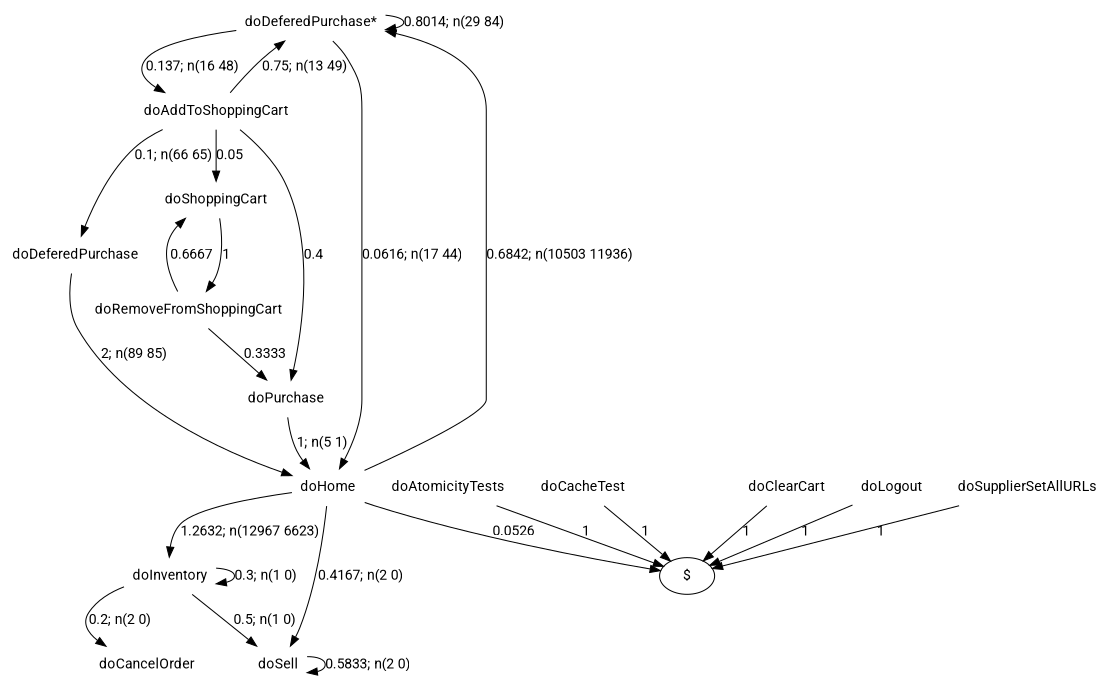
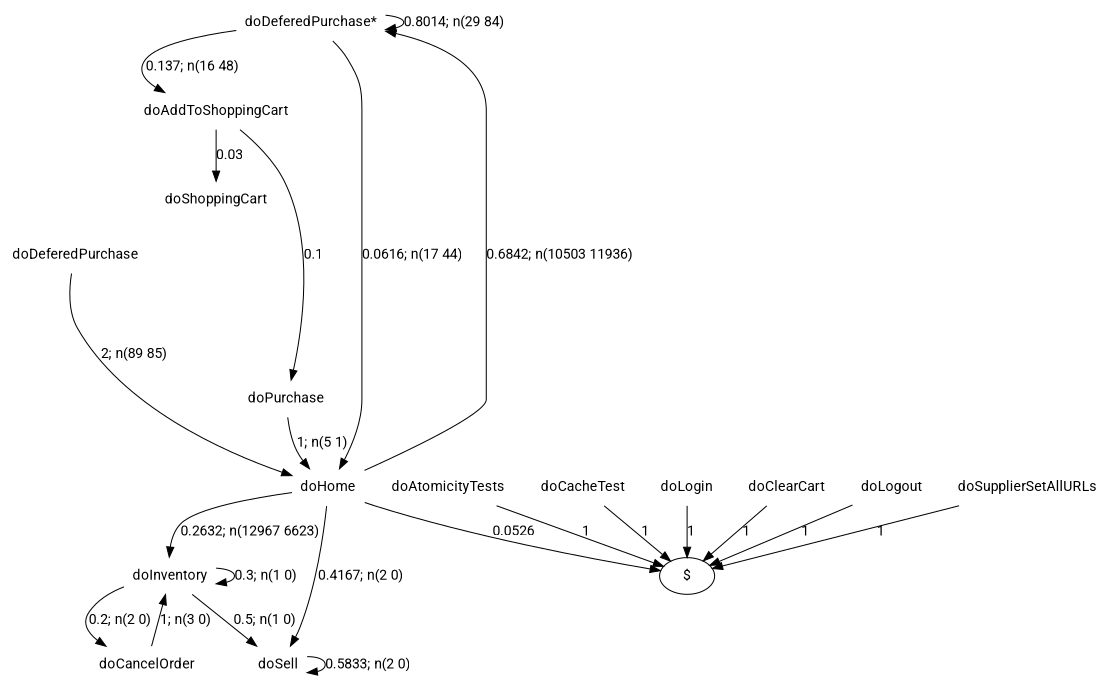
(252, 69) -> none
(230, 155) -> (230, 155)
(115, 170) -> none
(313, 255) -> (313, 255)
(189, 310) -> none
none -> (687, 487)
(250, 532) -> (250, 532)
none -> (157, 625)
